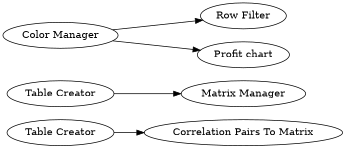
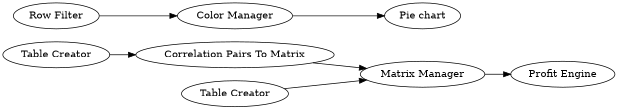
(154, 25) -> (135, 16)
(243, 55) -> (423, 16)
none -> (336, 65)
none -> (563, 74)
